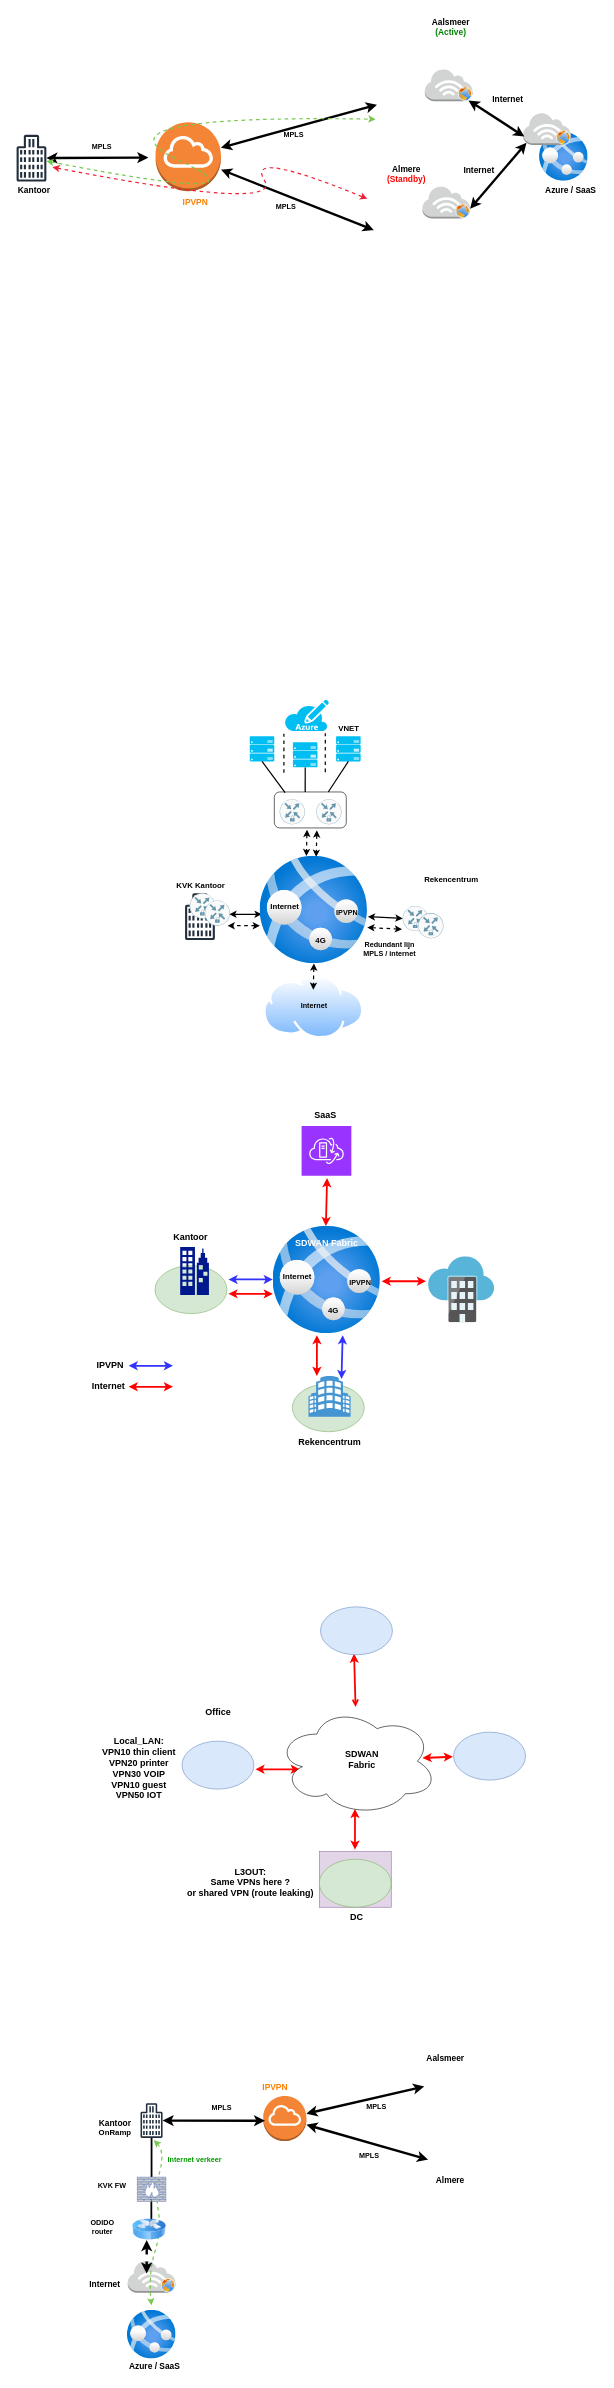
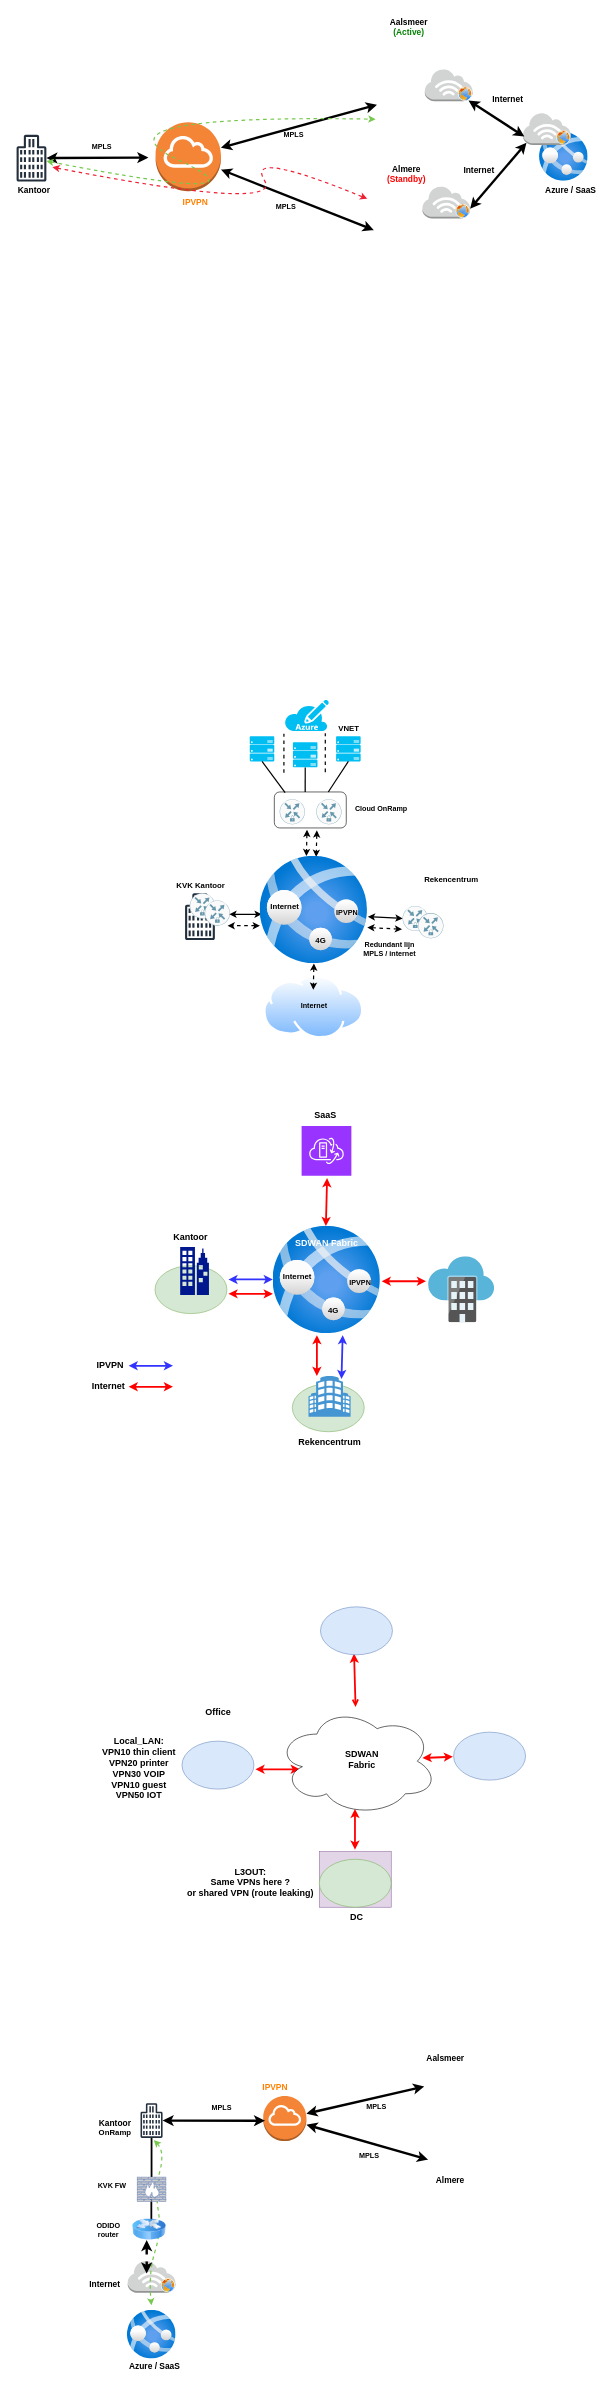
(451, 26) -> (409, 26)
none -> (381, 809)
(195, 2161) -> none
(102, 2227) -> (108, 2230)
